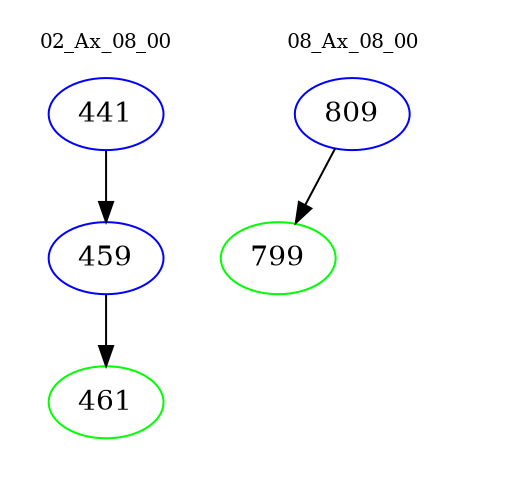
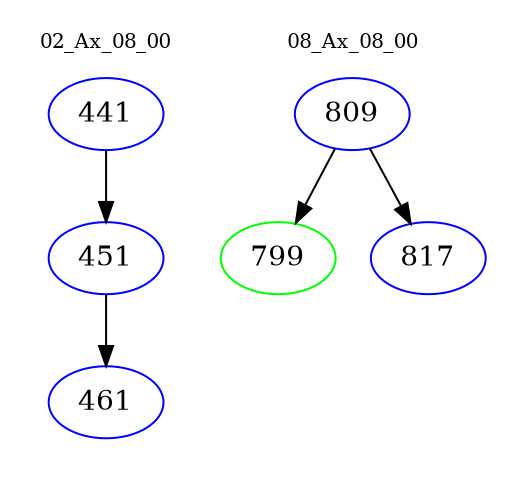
(106, 258) -> (106, 258)
none -> (428, 258)
(106, 402) -> (106, 402)
